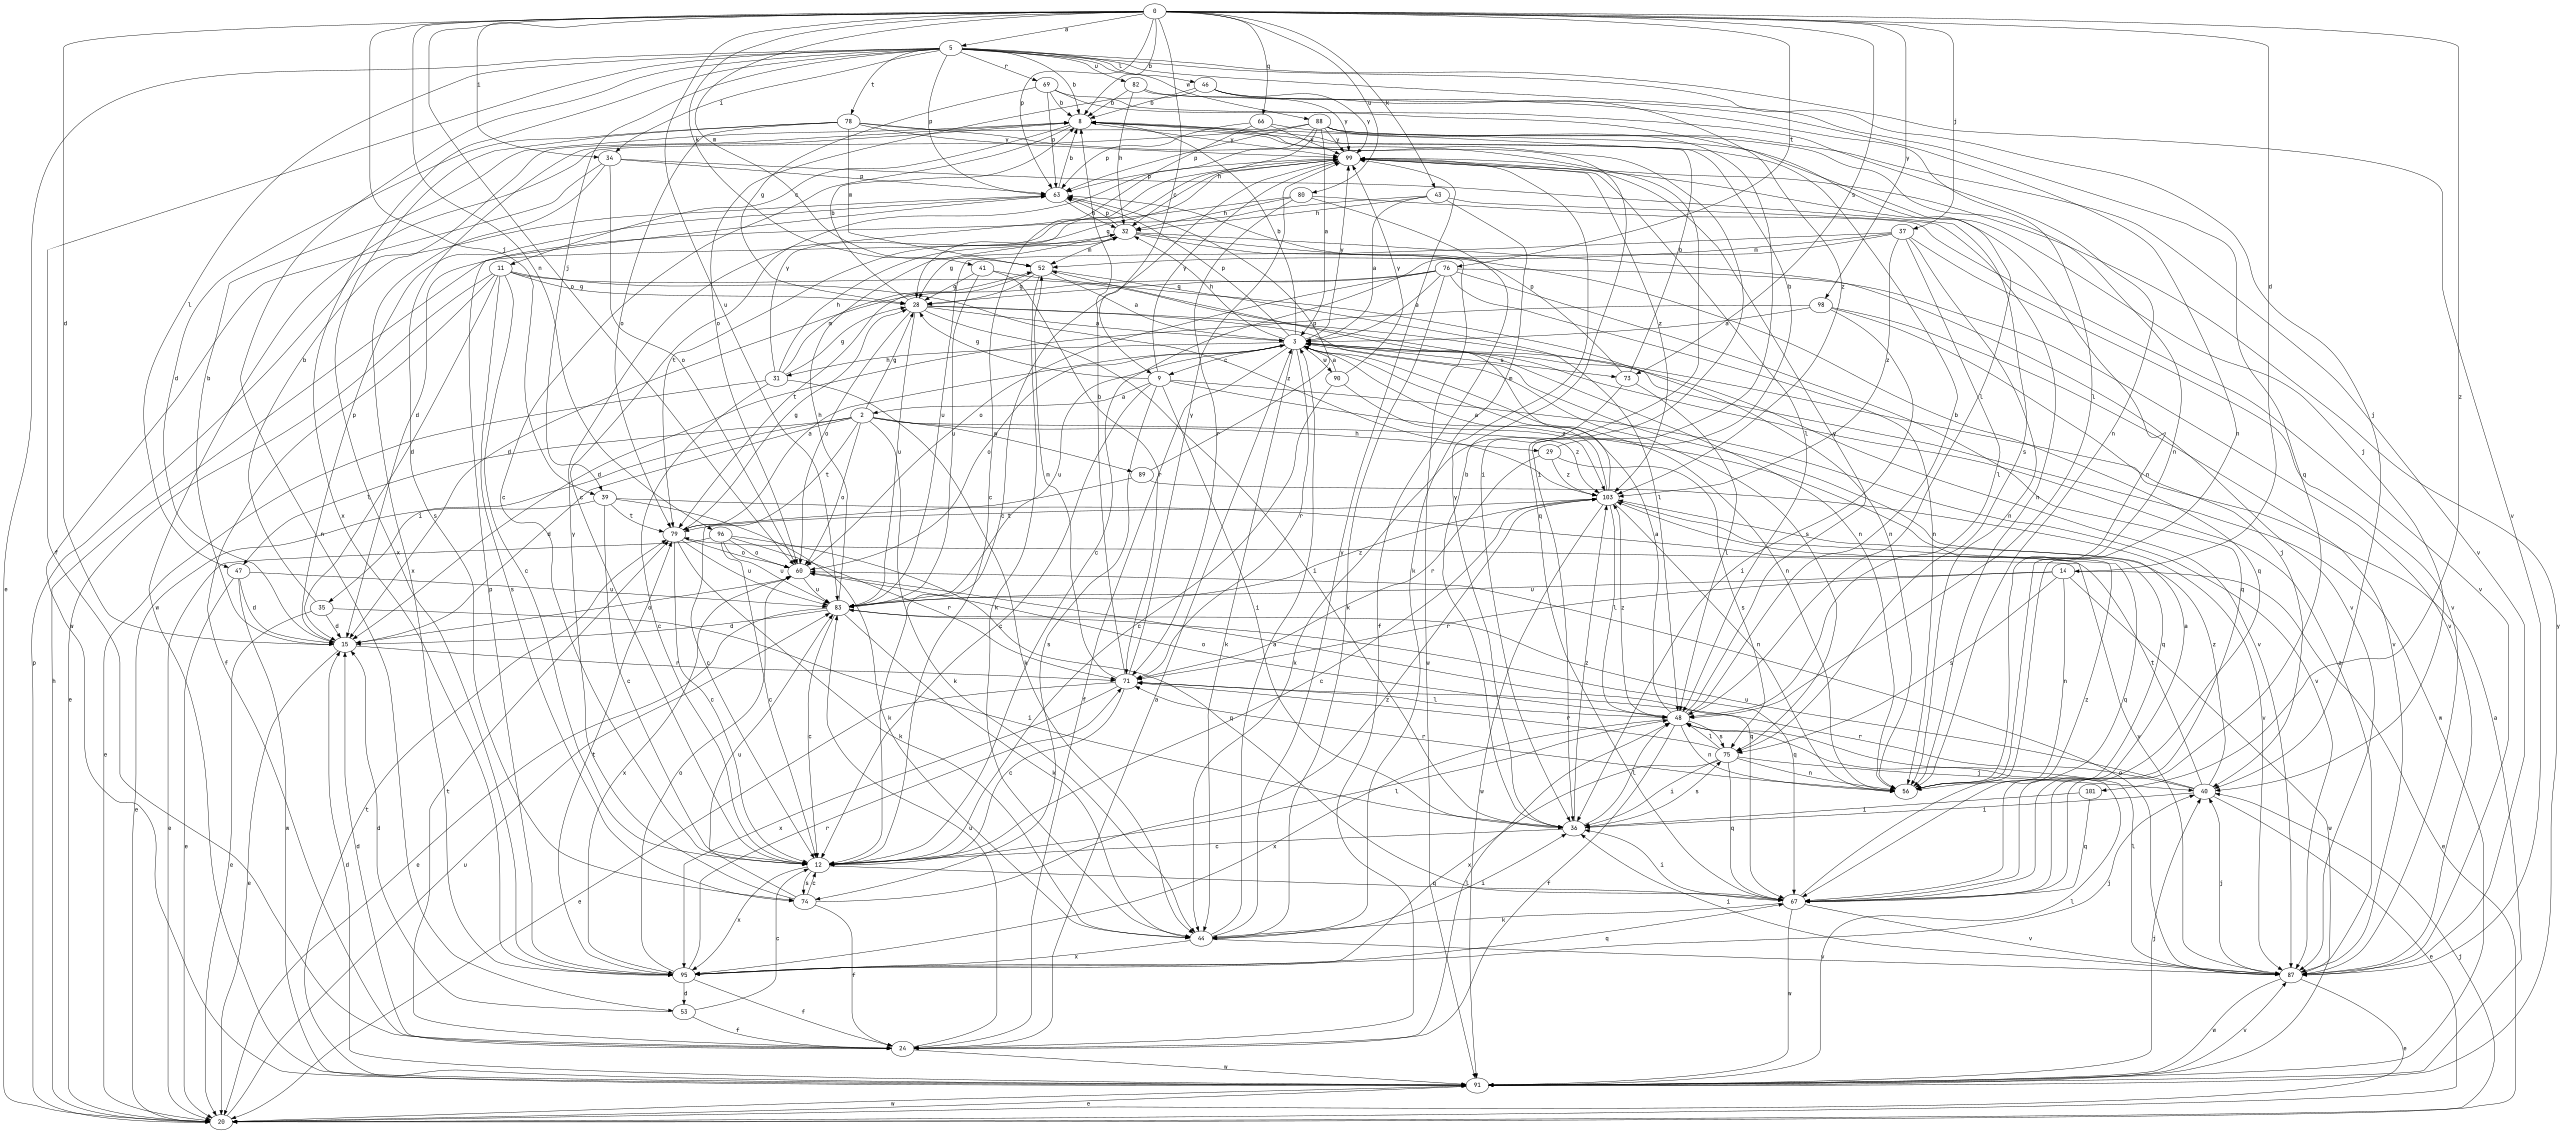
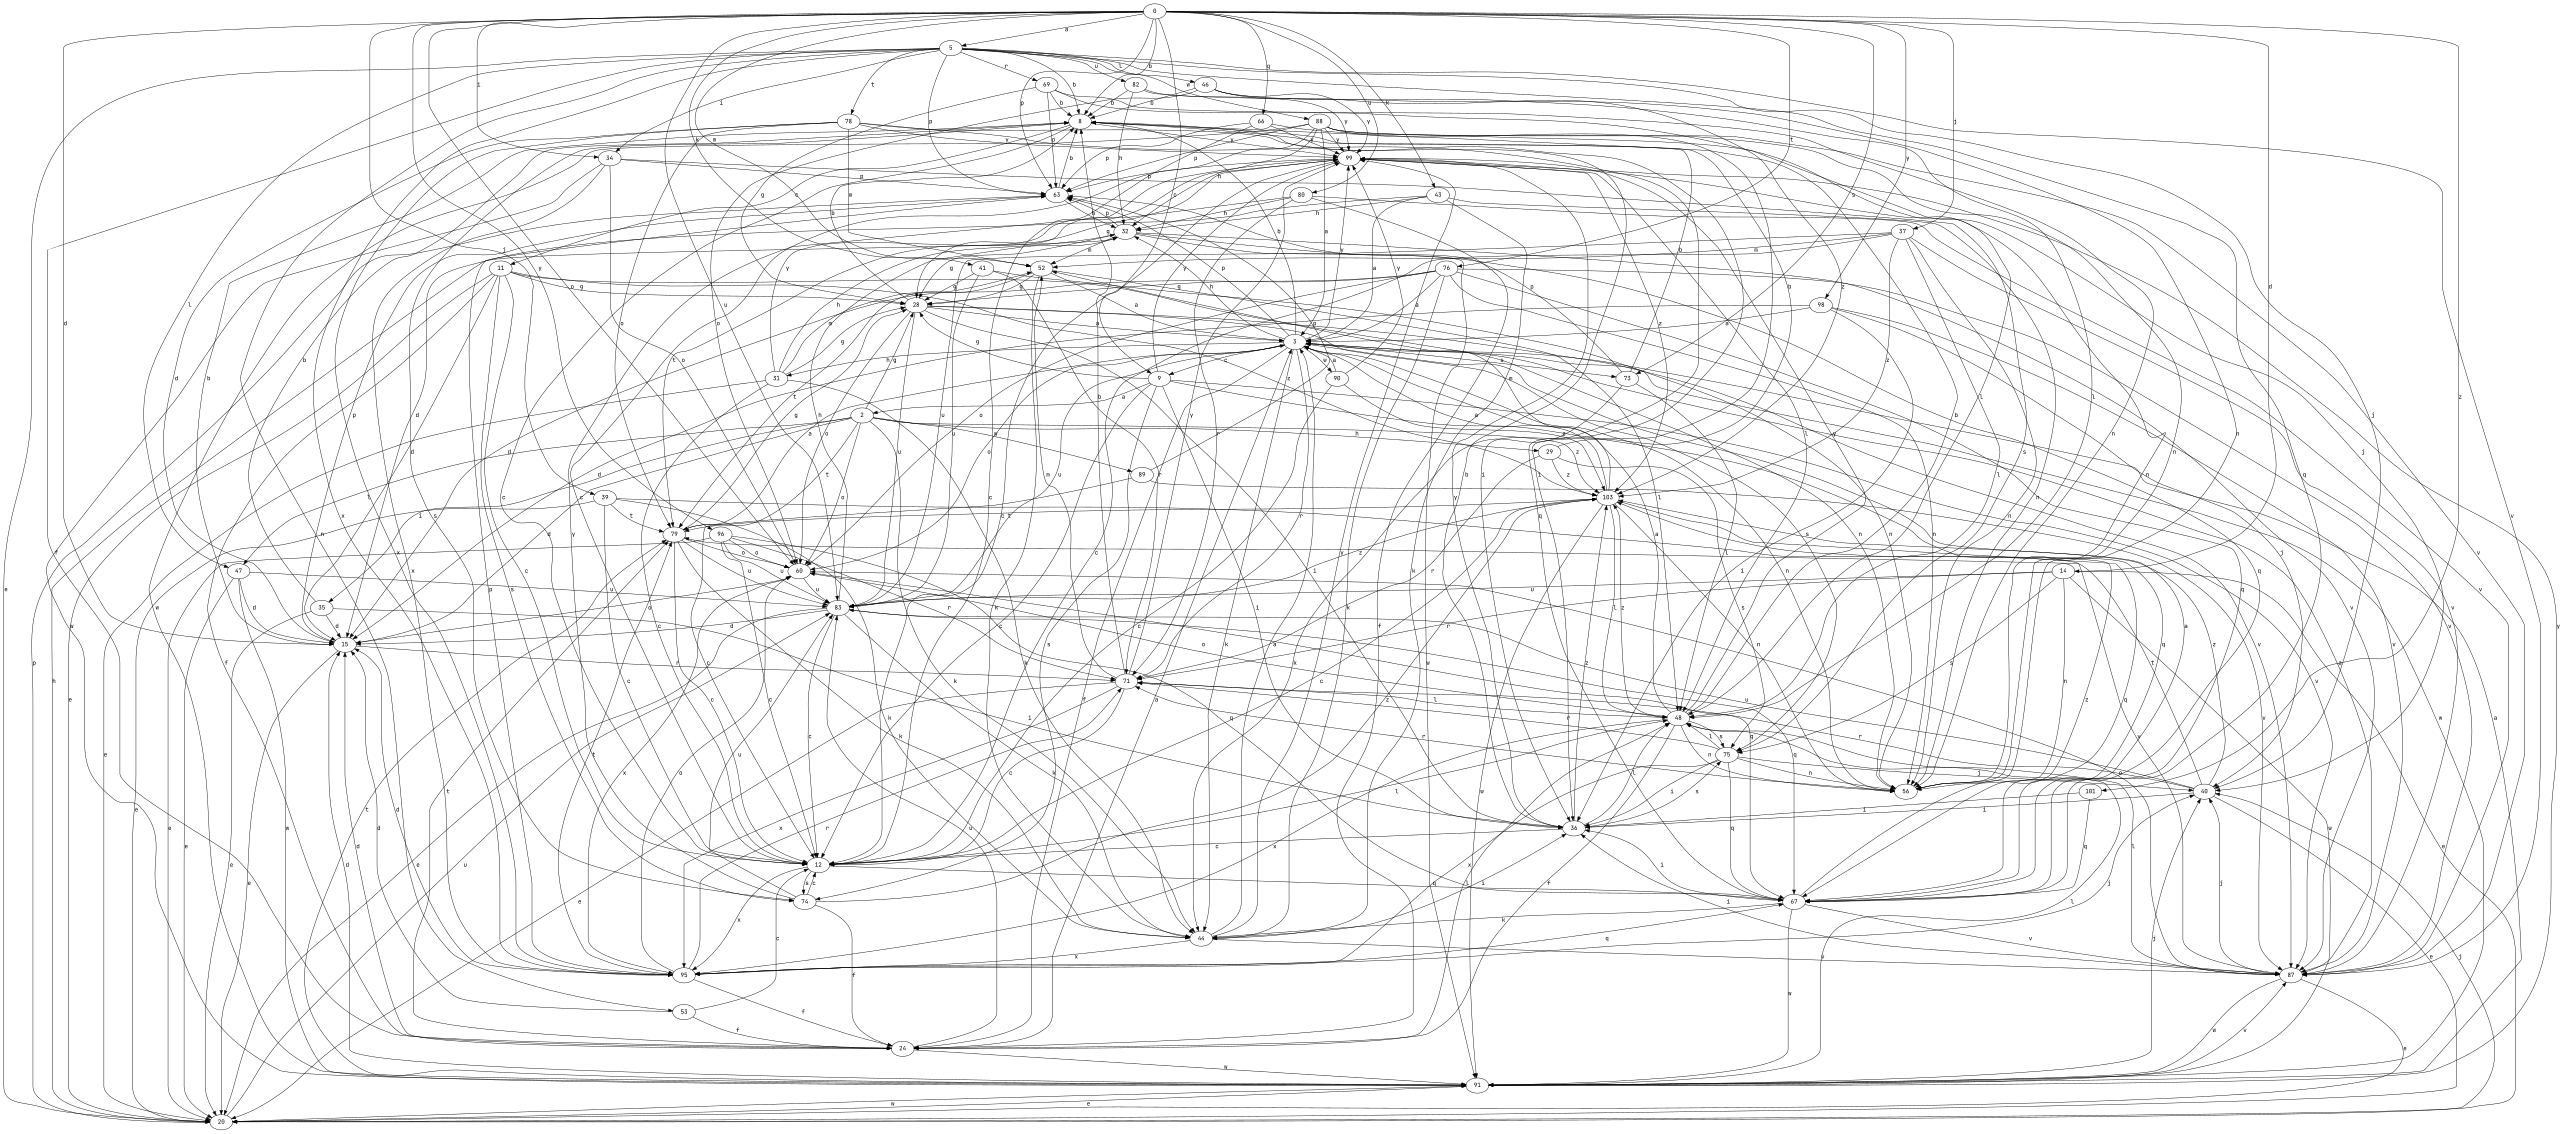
(618, 128) -> none
(540, 269) -> (540, 269)
(684, 992) -> (431, 904)
